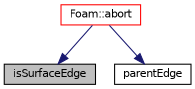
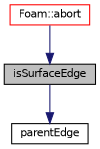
(123, 41) -> (50, 99)
